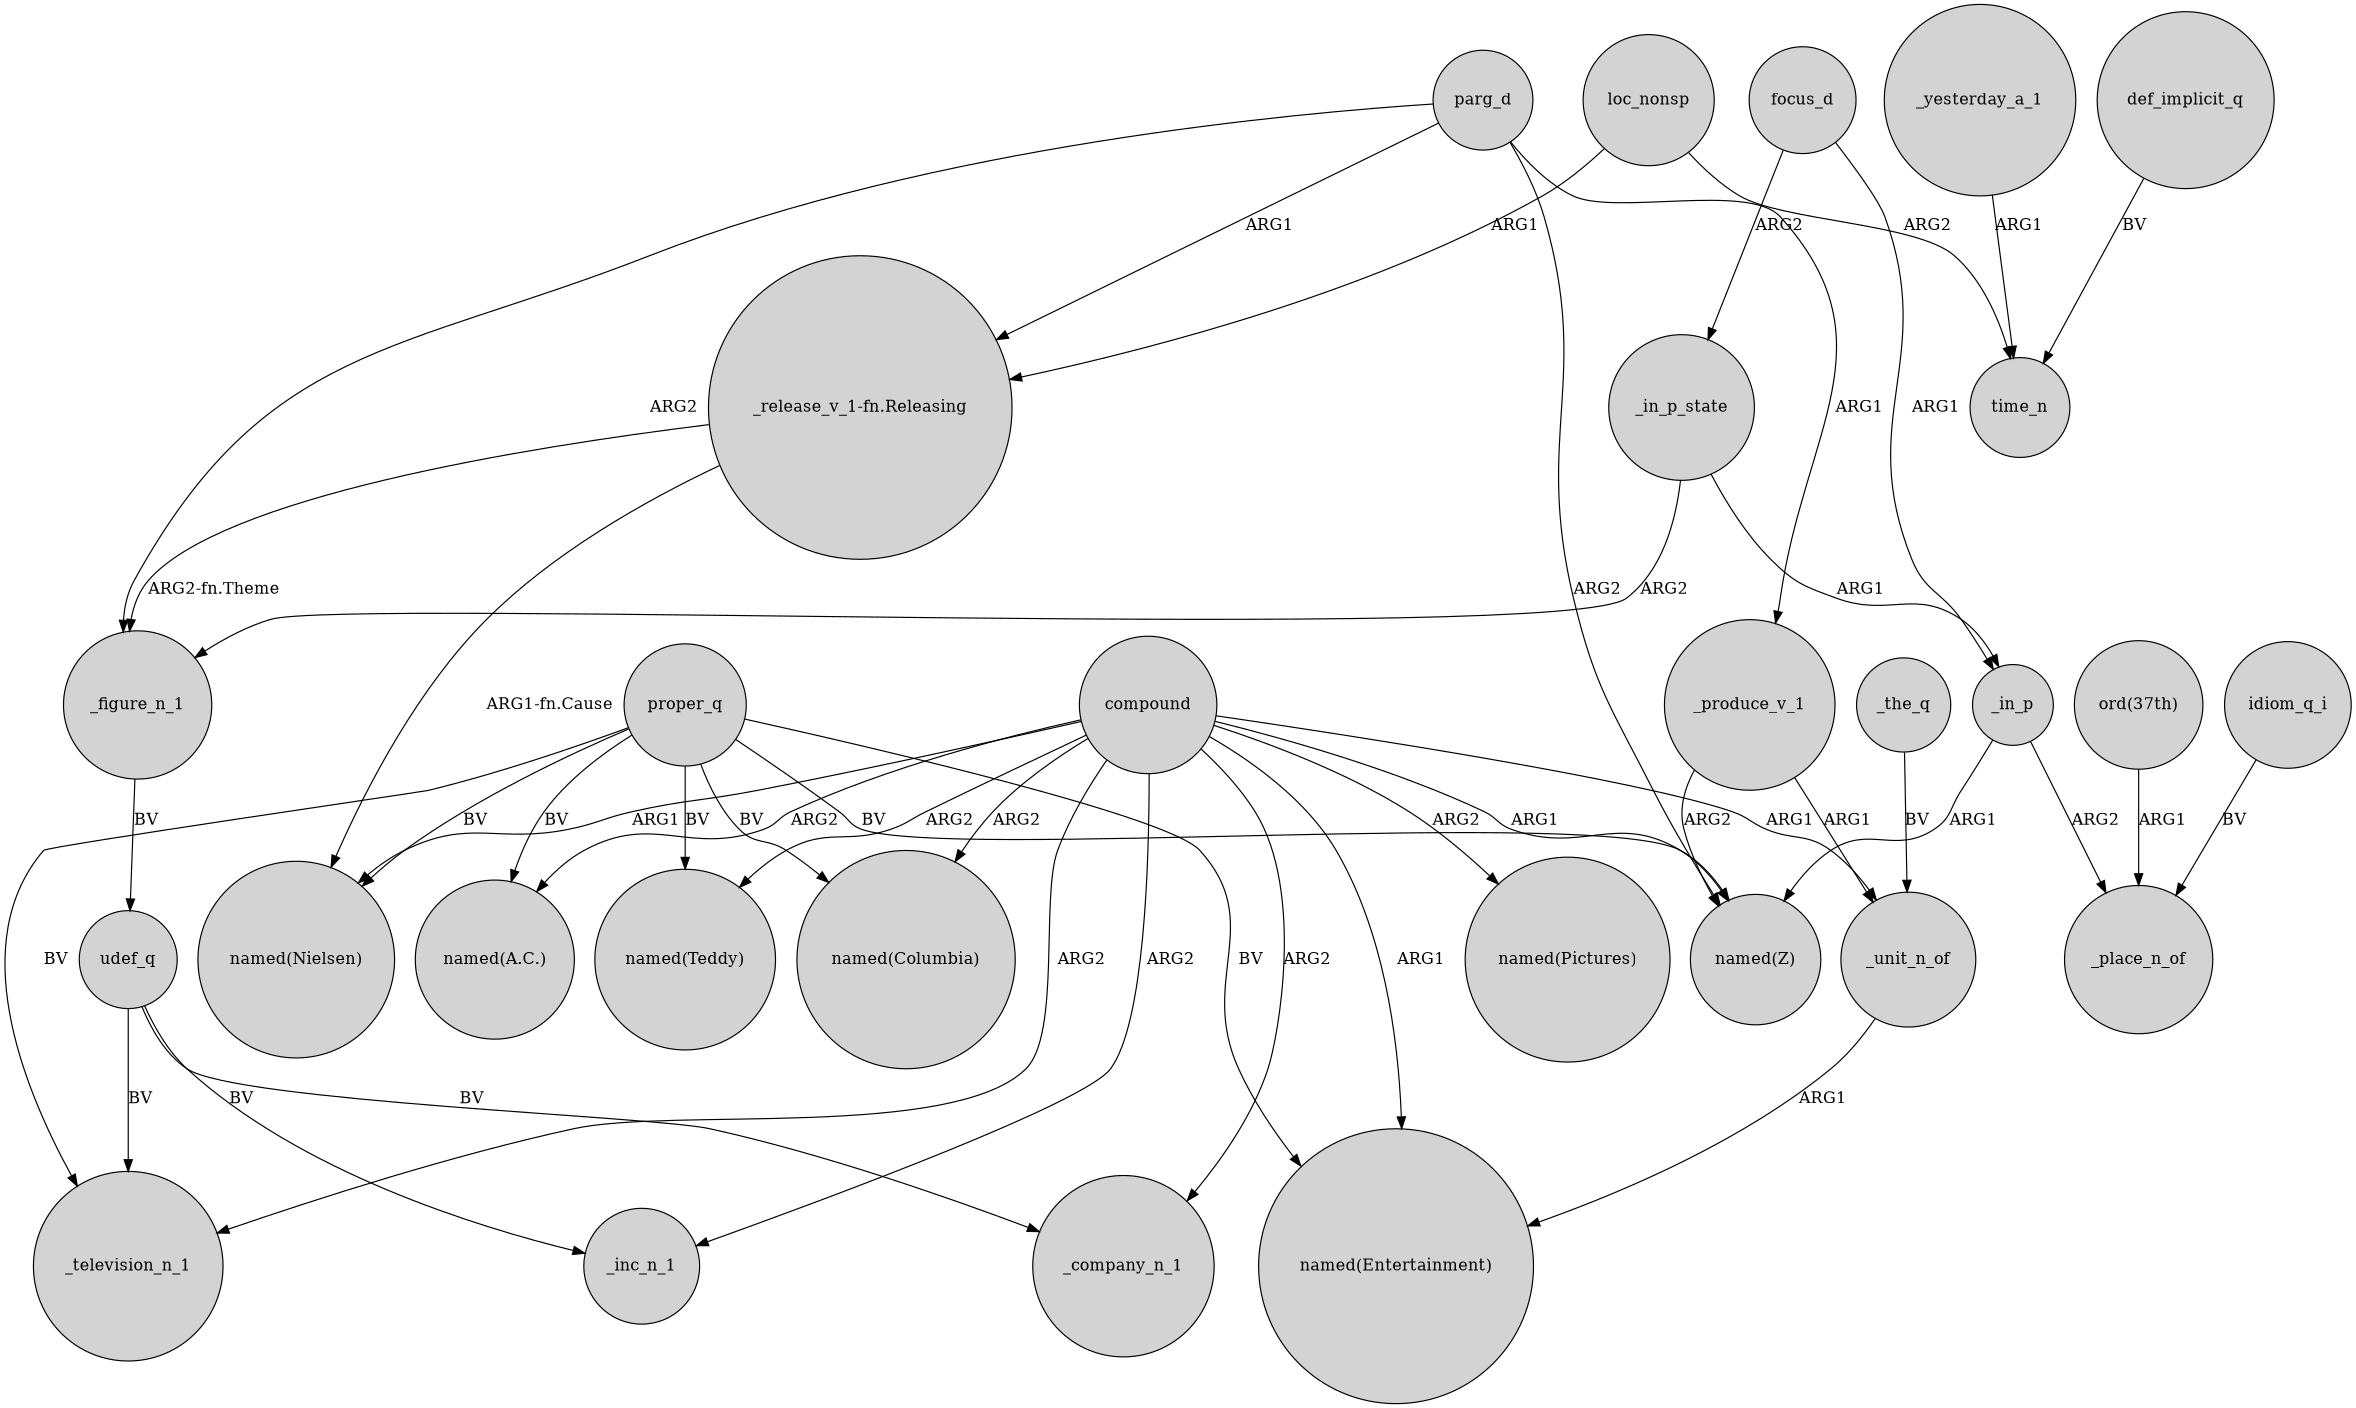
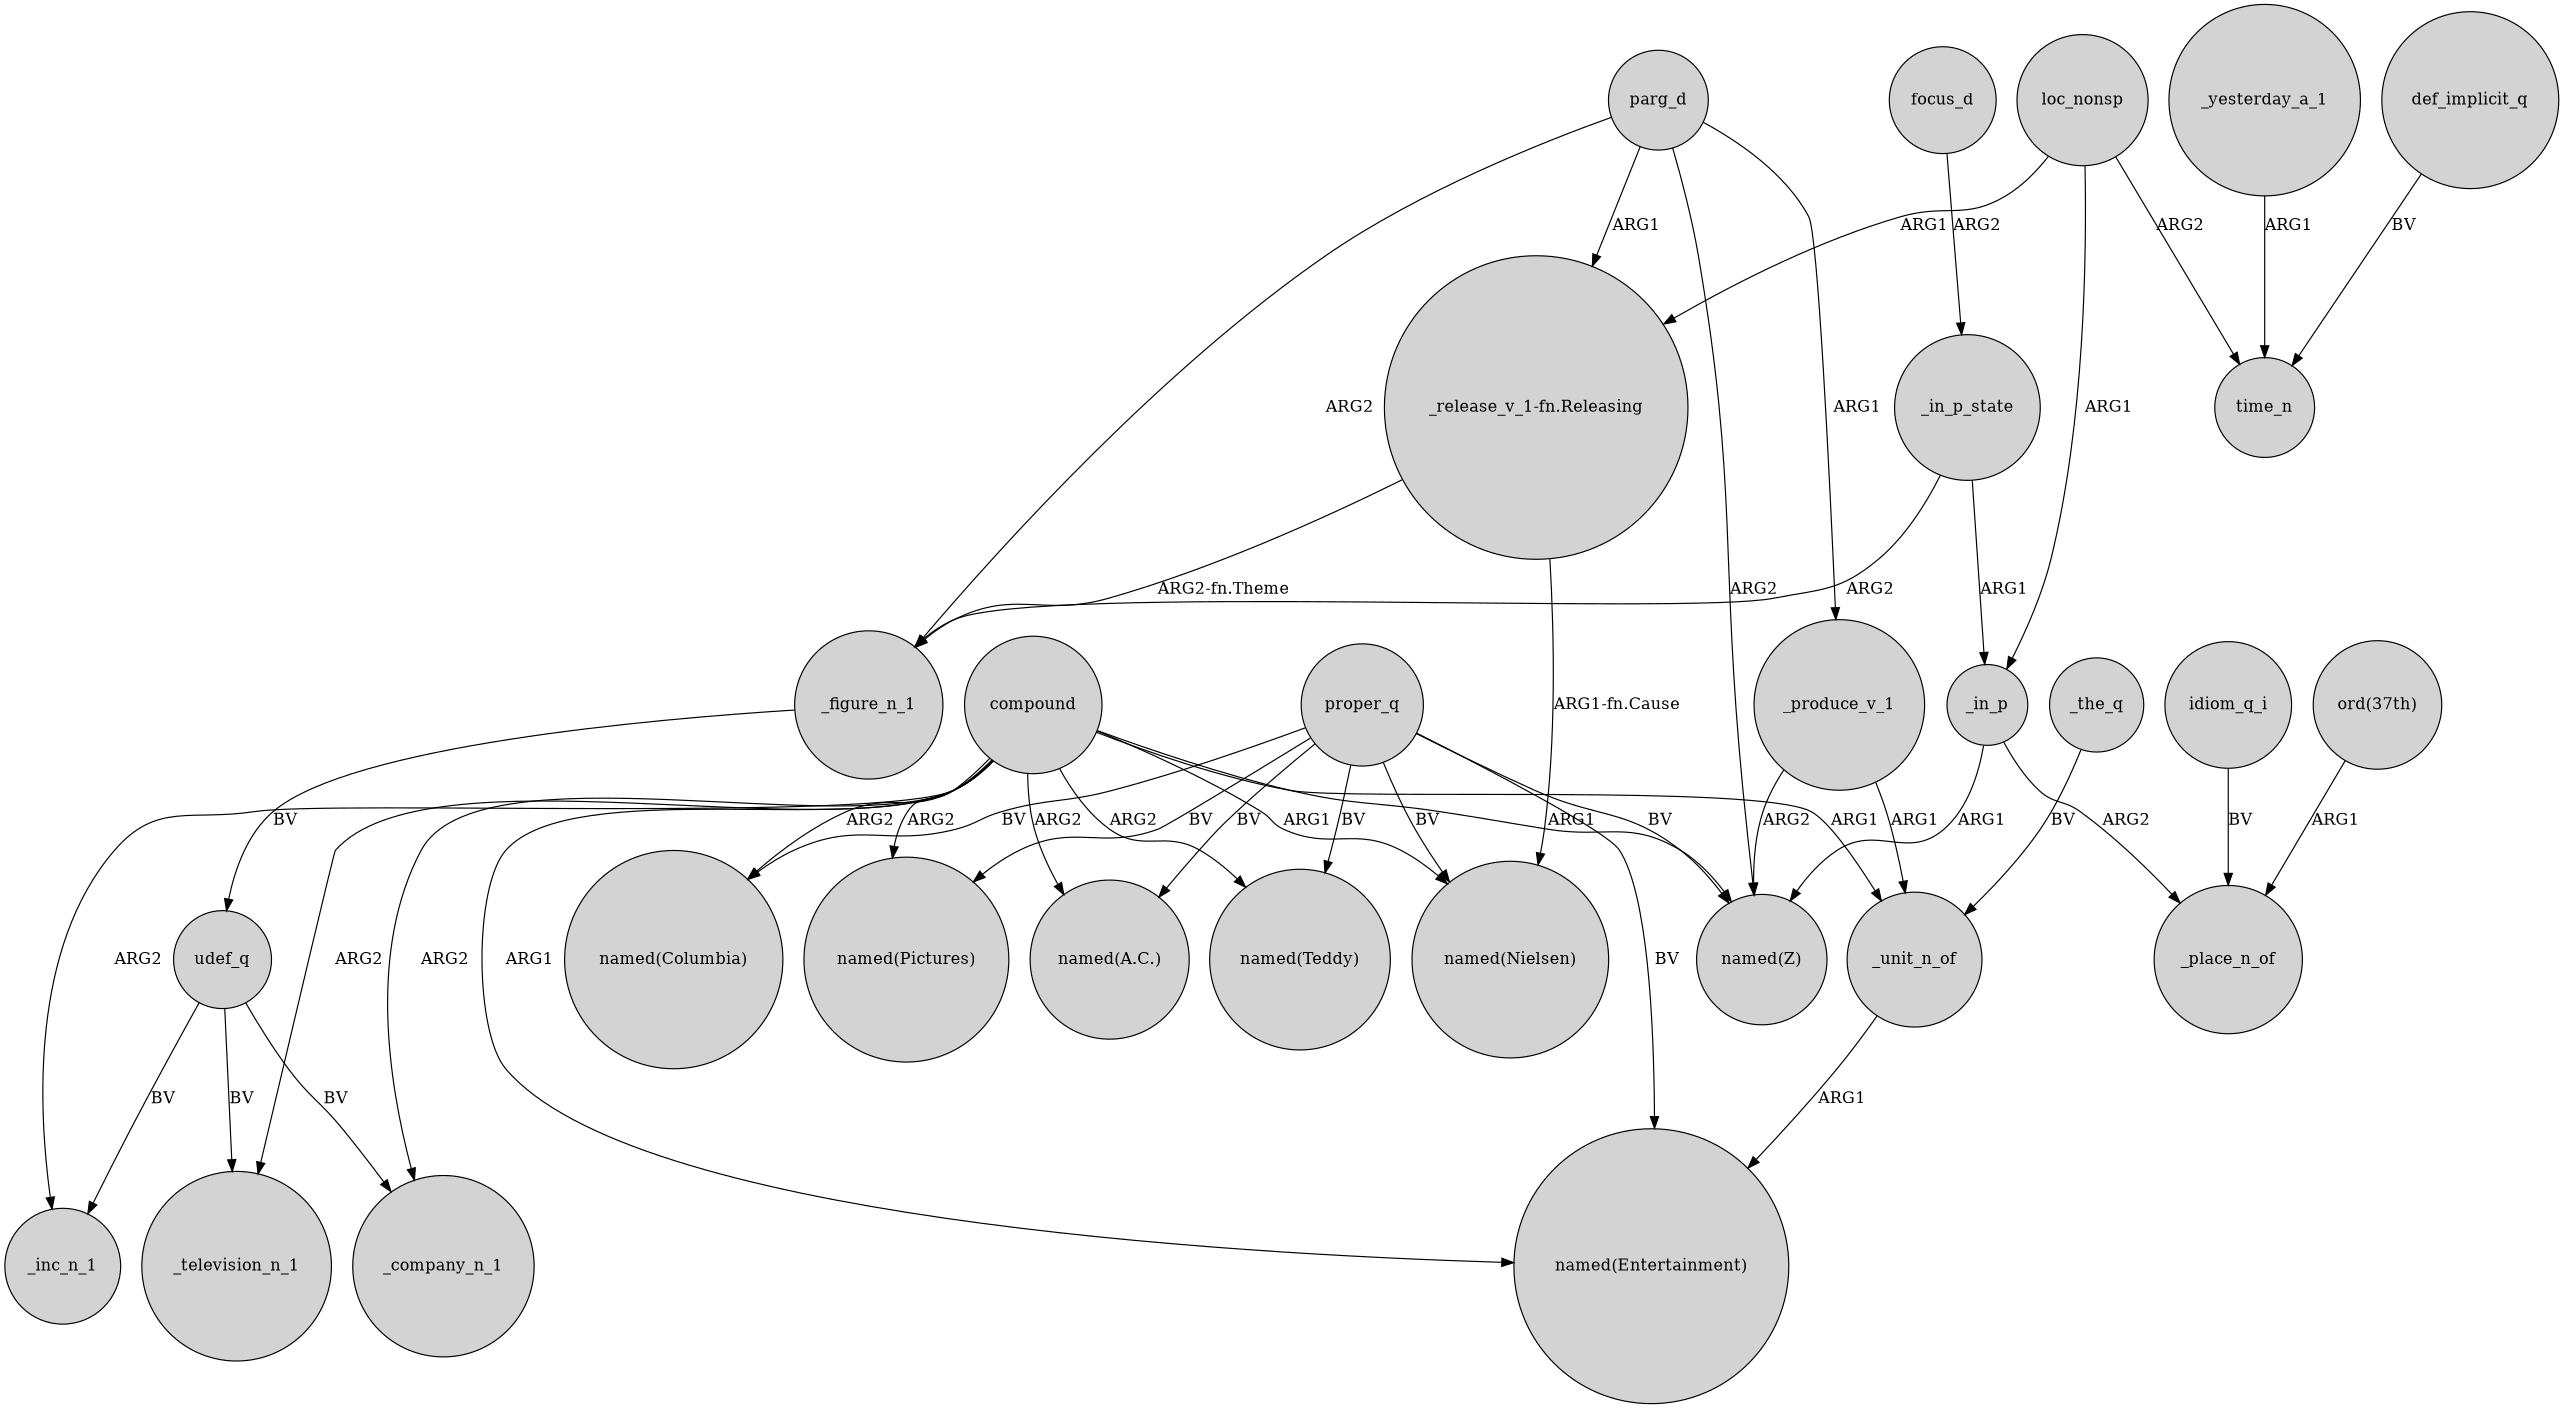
(1894, 407) -> (2075, 417)
(168, 830) -> (1154, 830)
